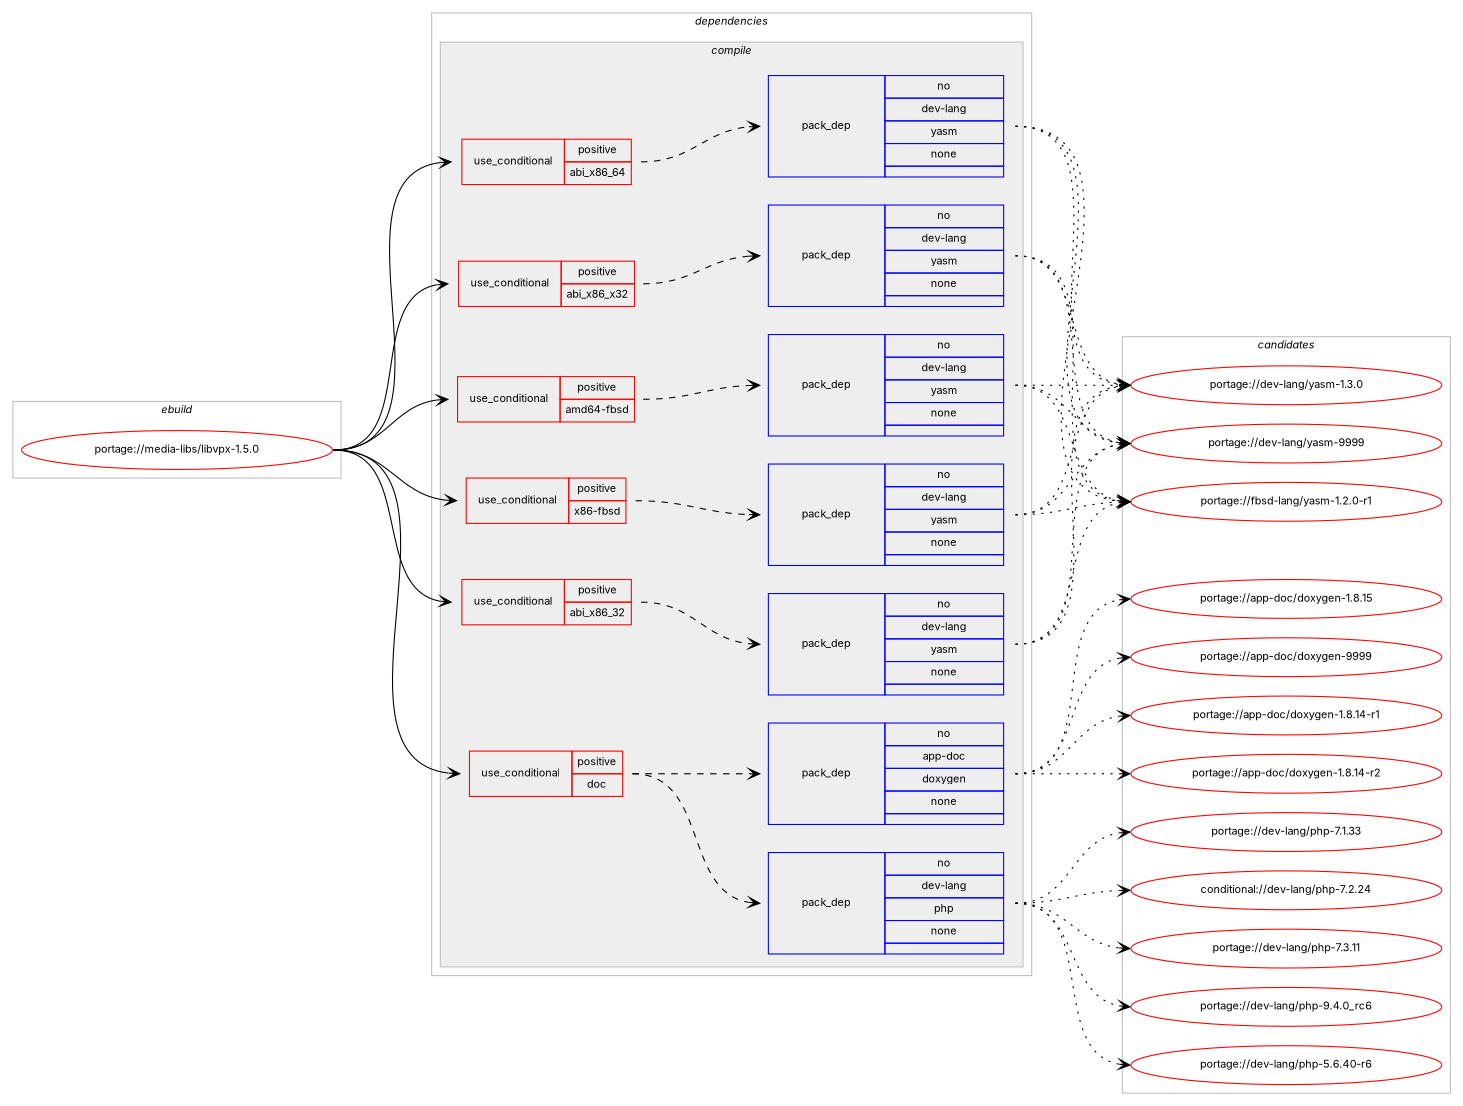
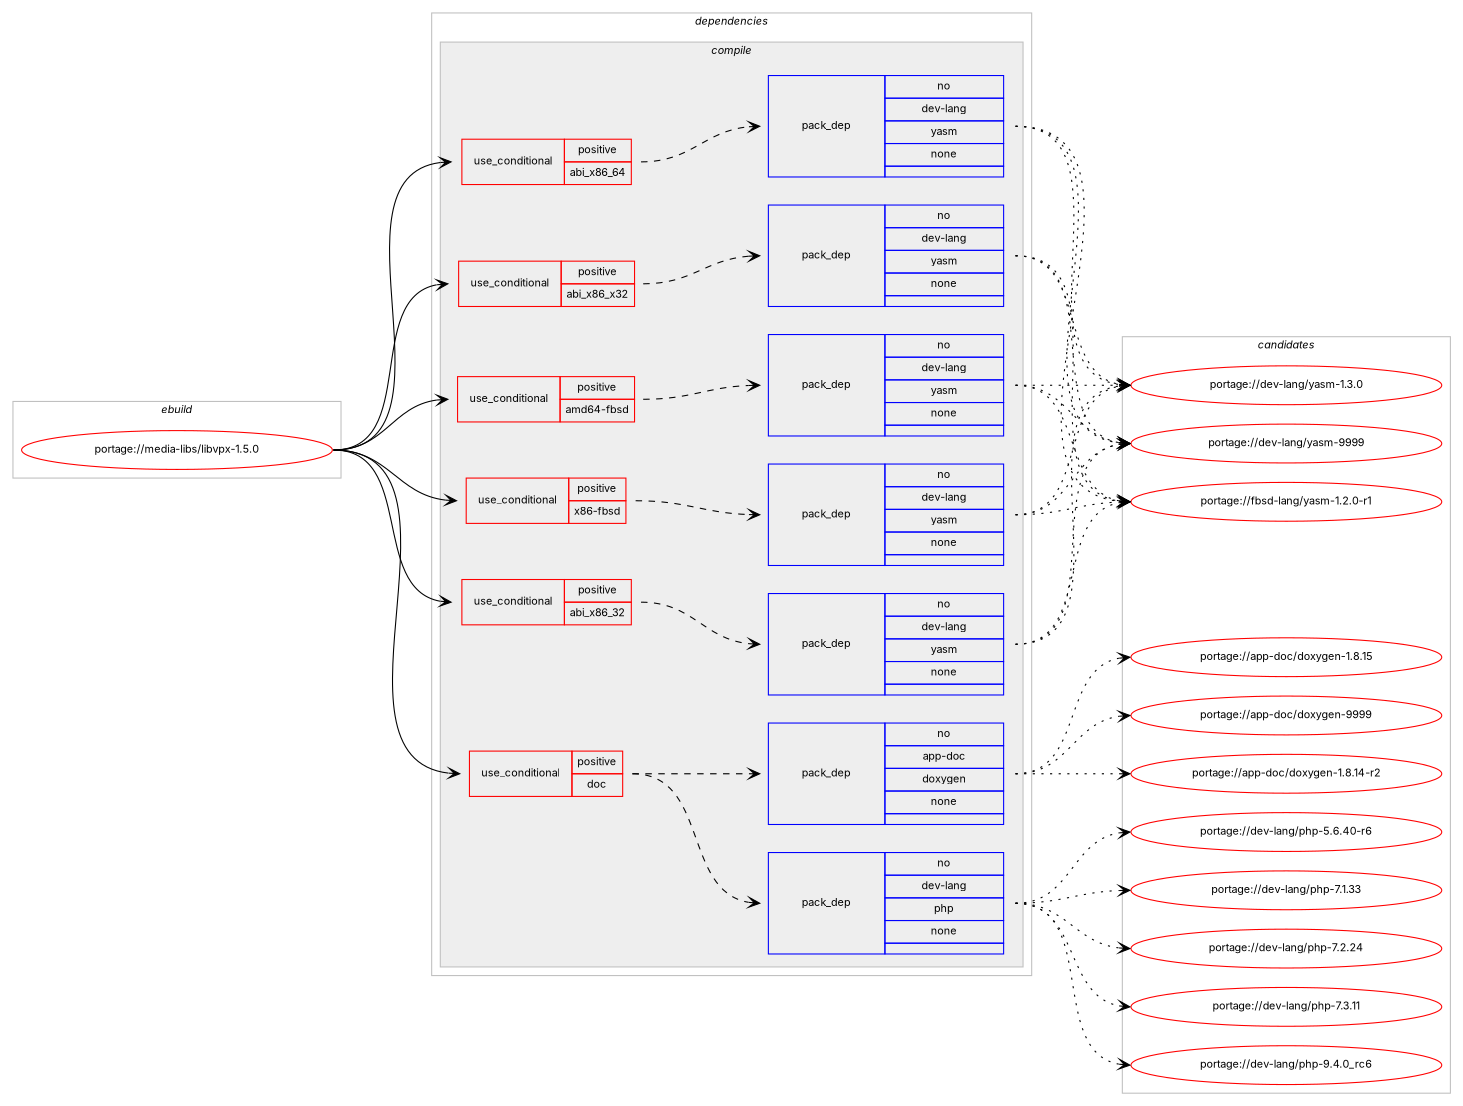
(1286, 715) -> none
(1286, 890) -> (1286, 949)
